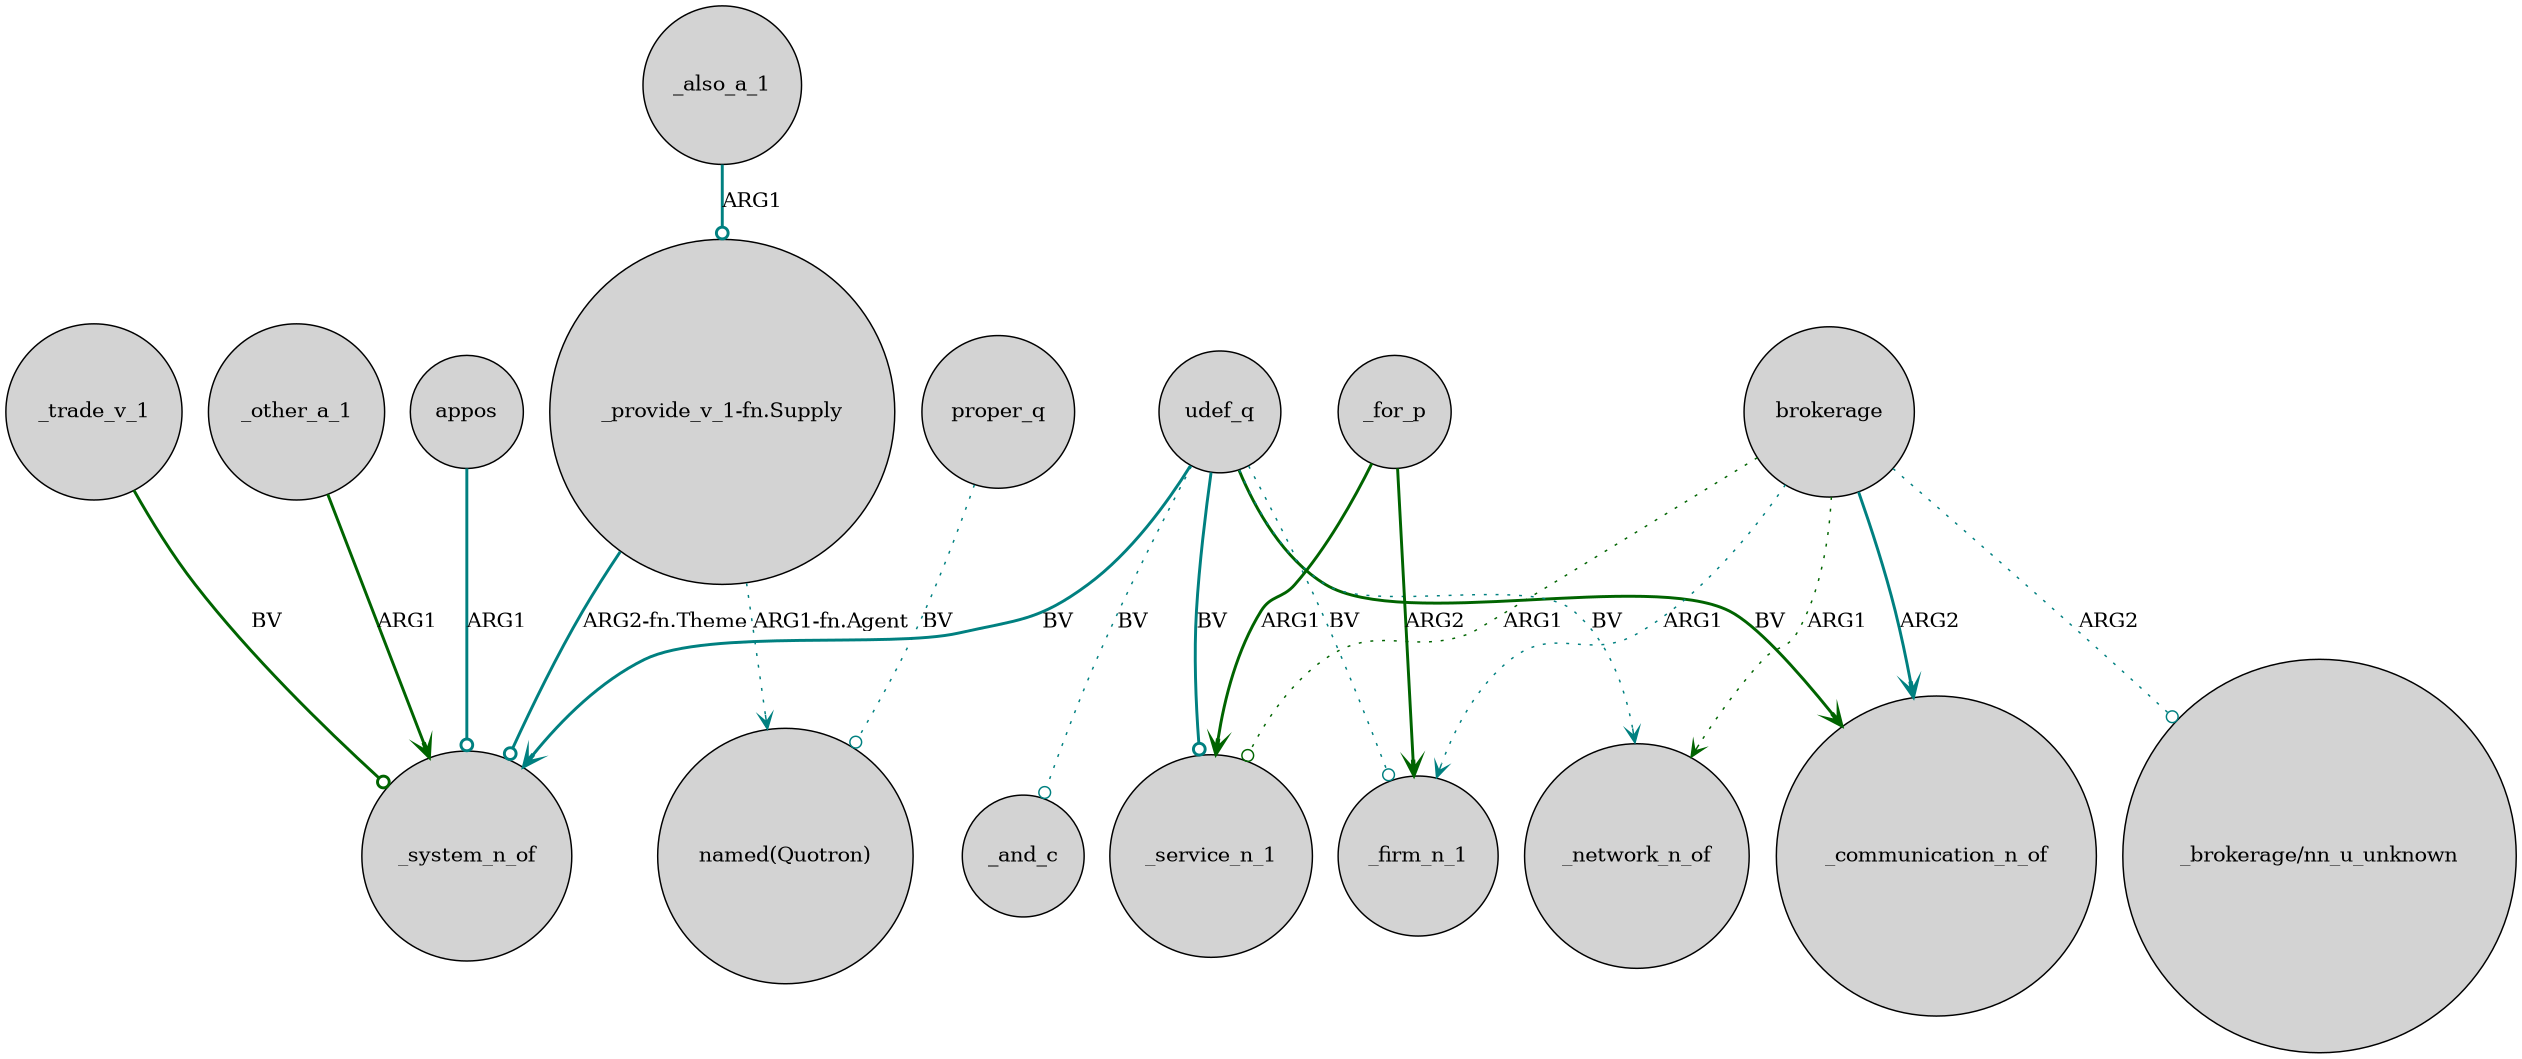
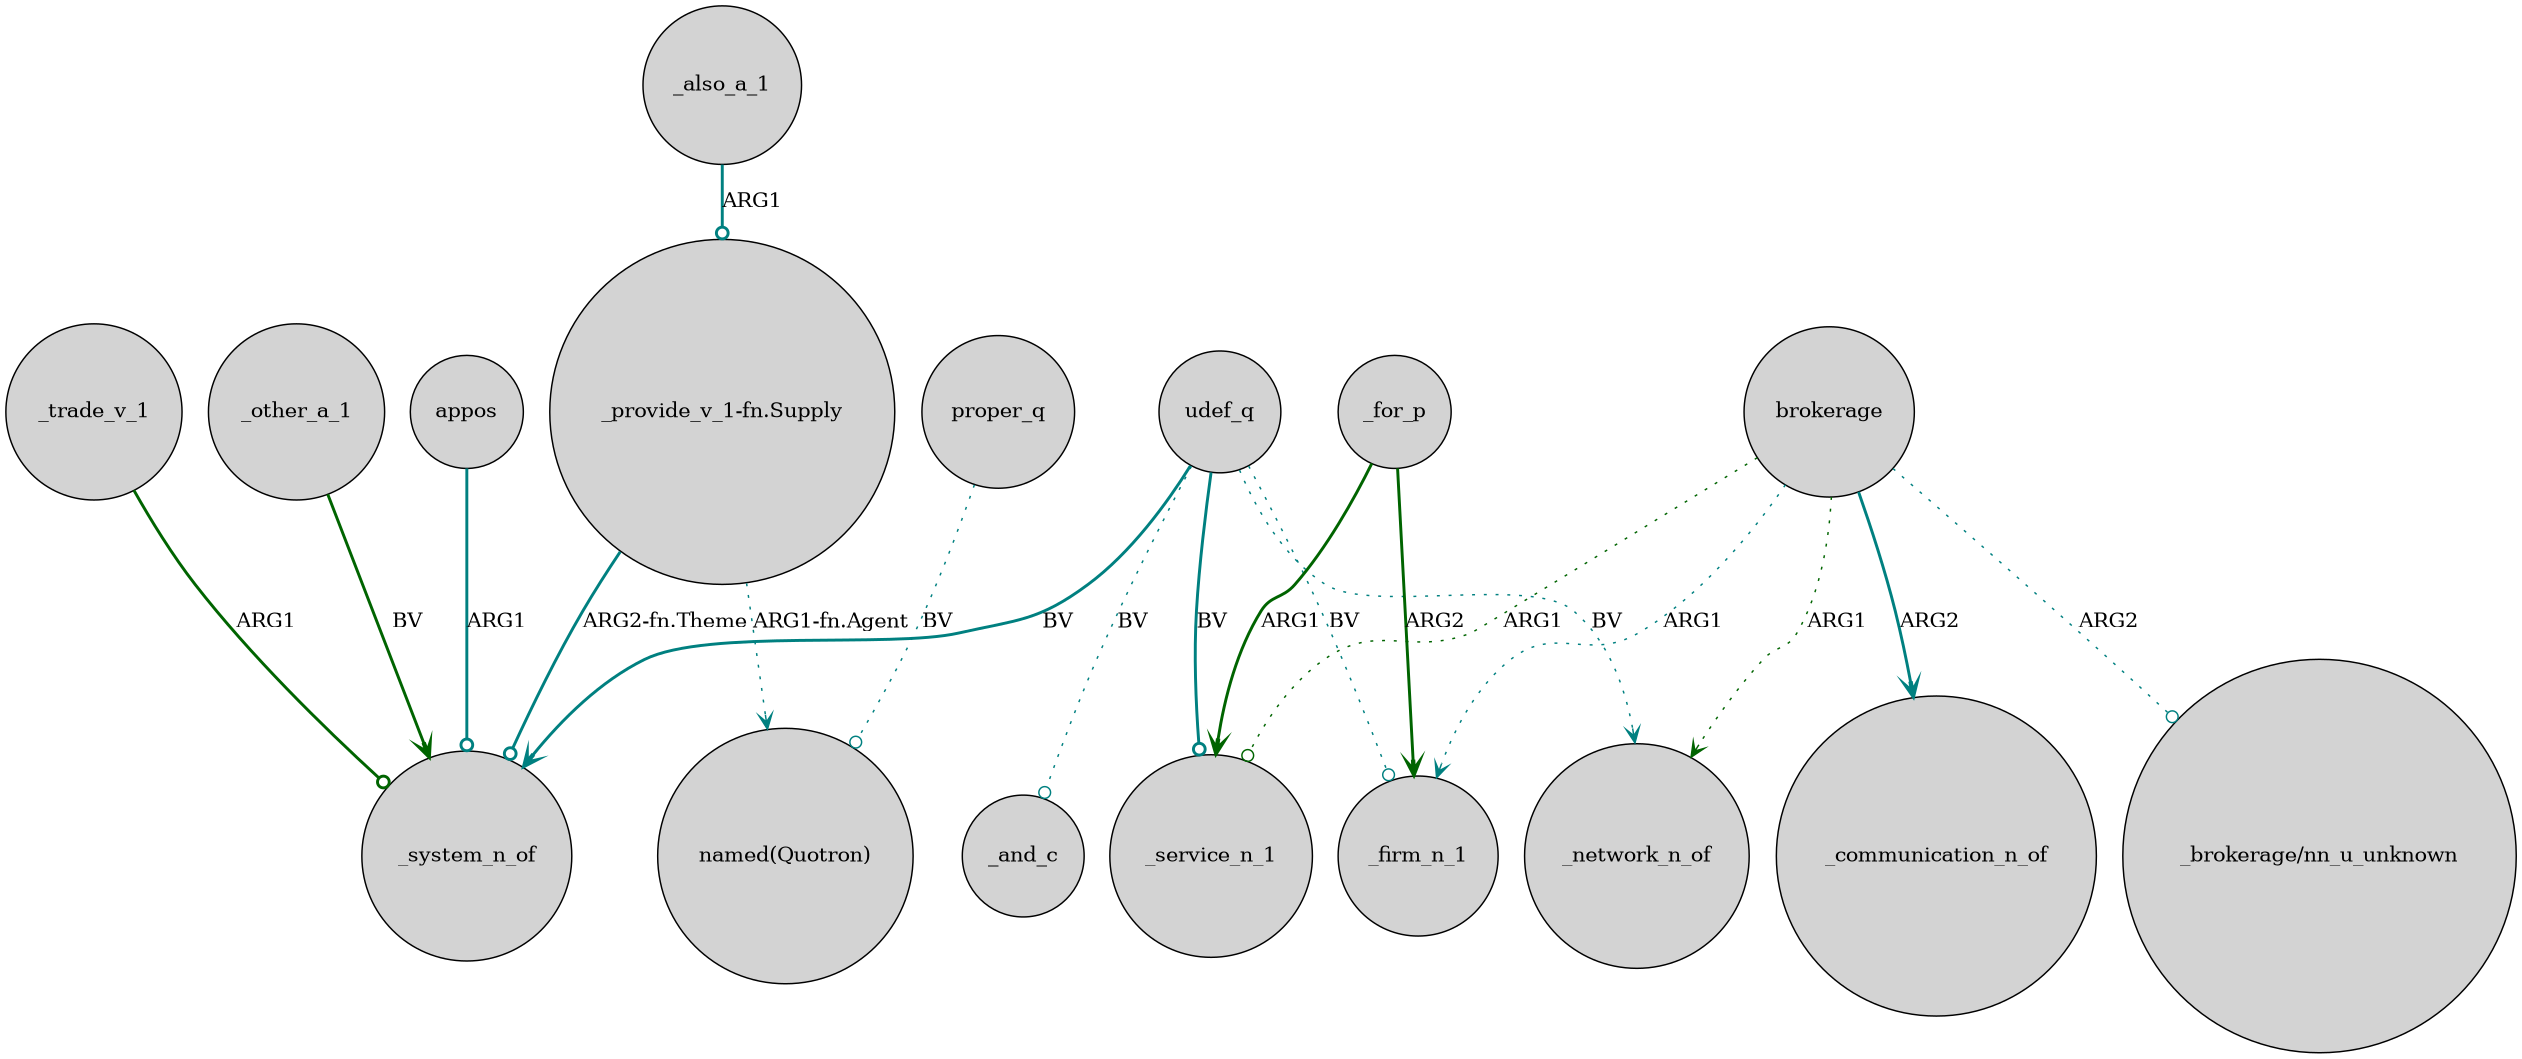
(1580, 597) -> none
(266, 622) -> (266, 622)
(407, 622) -> (407, 622)
